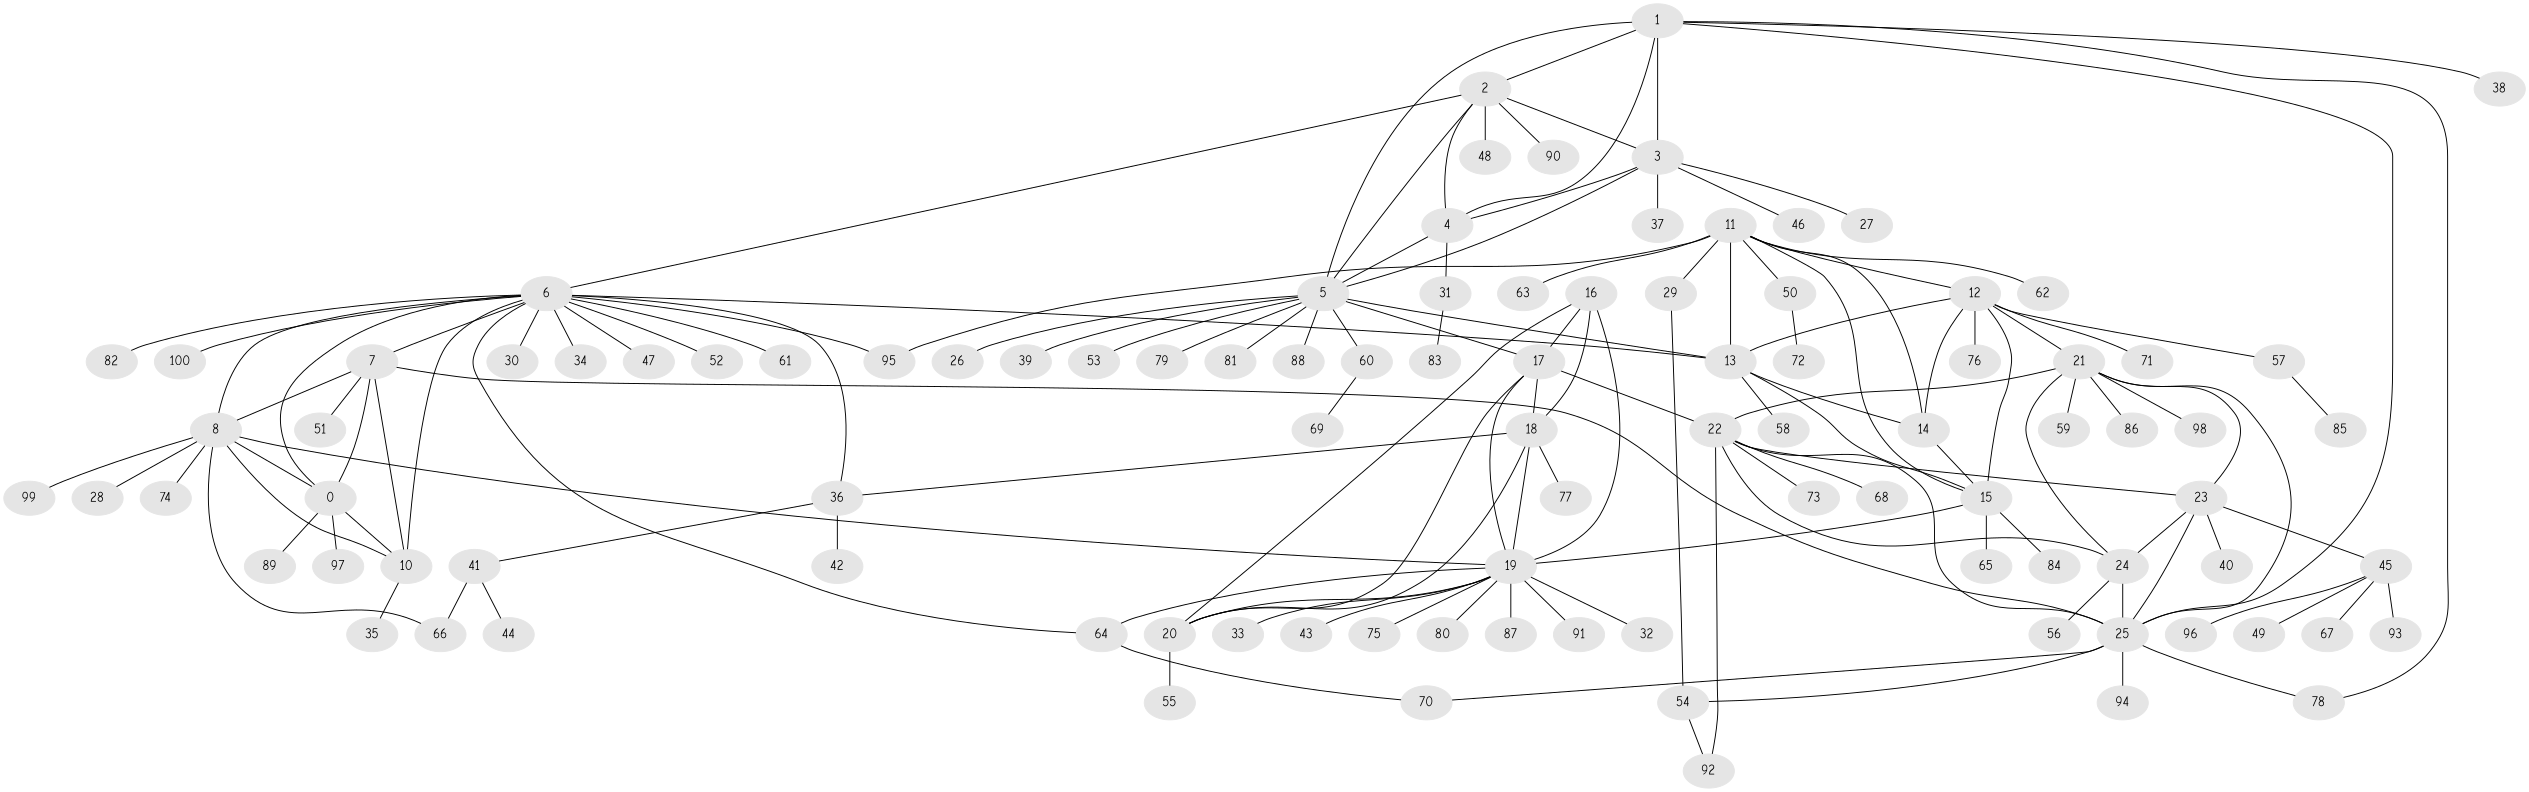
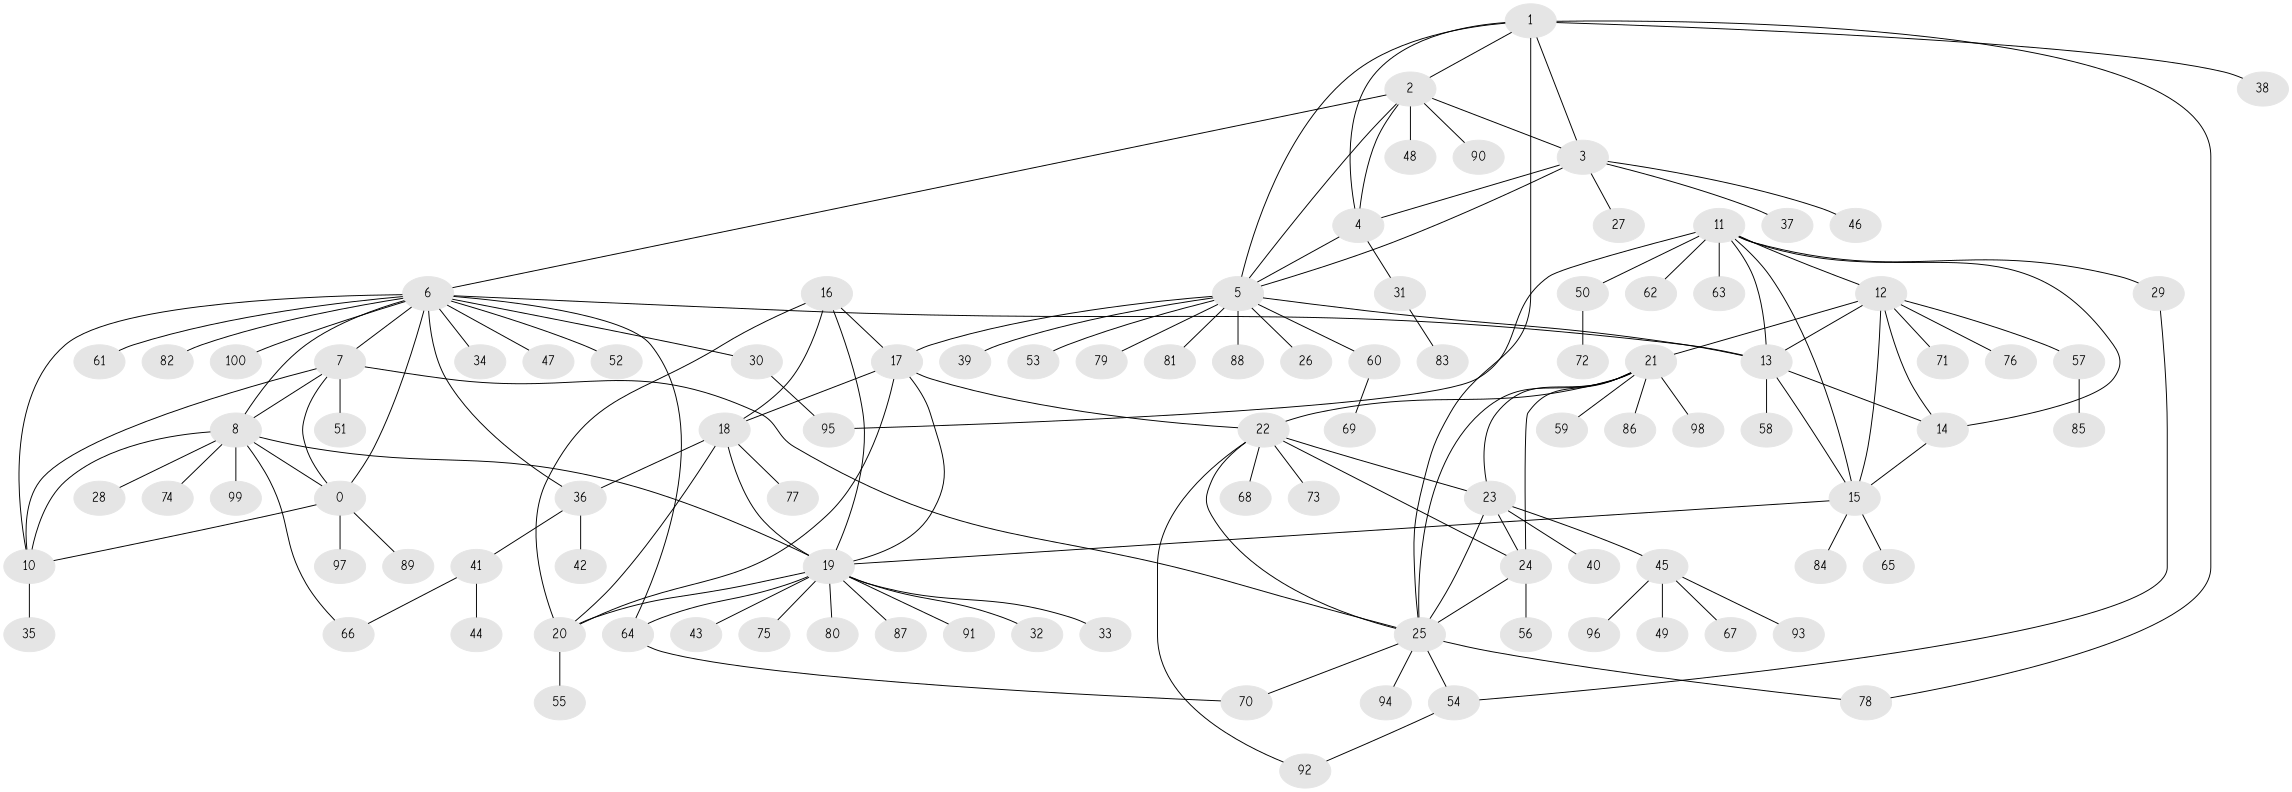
(722, 317) -> (793, 396)
